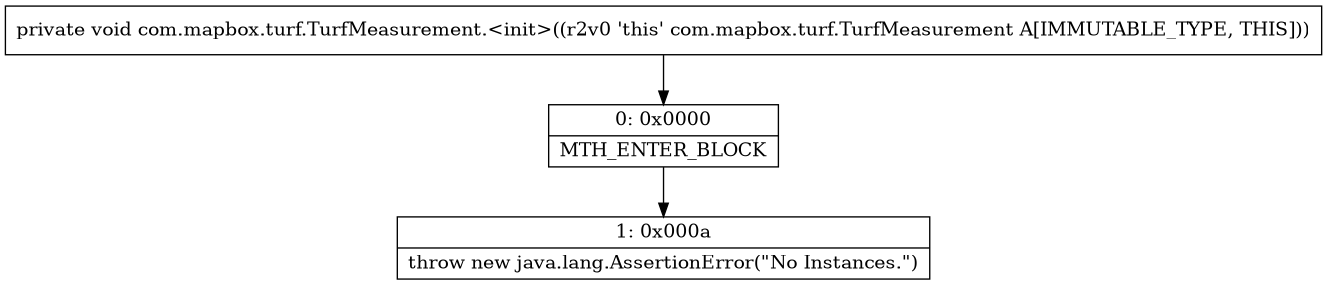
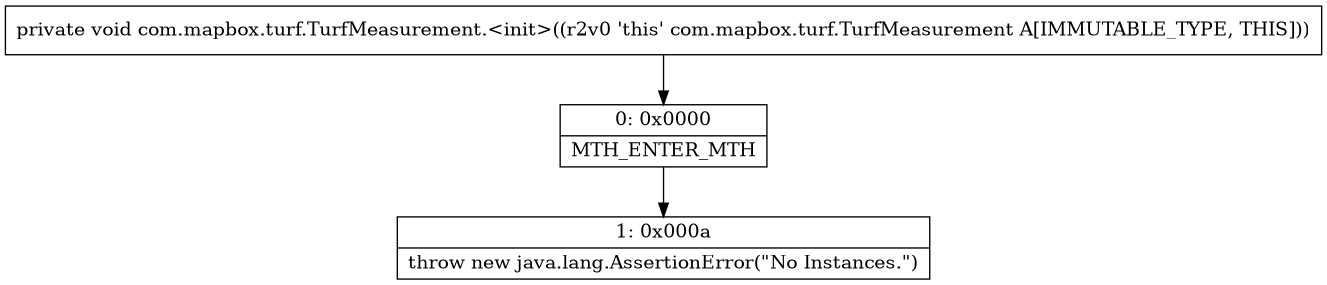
(664, 151) -> (664, 151)
